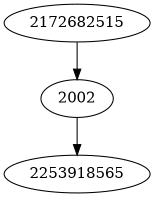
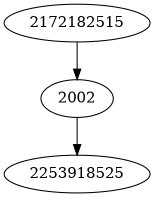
(77, 23) -> (77, 23)
(77, 174) -> (77, 174)
